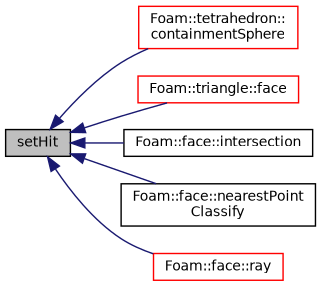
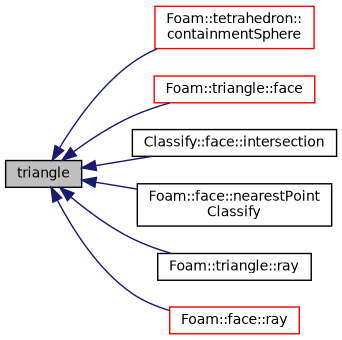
(38, 143) -> (44, 174)
(218, 143) -> (234, 143)
none -> (234, 267)
